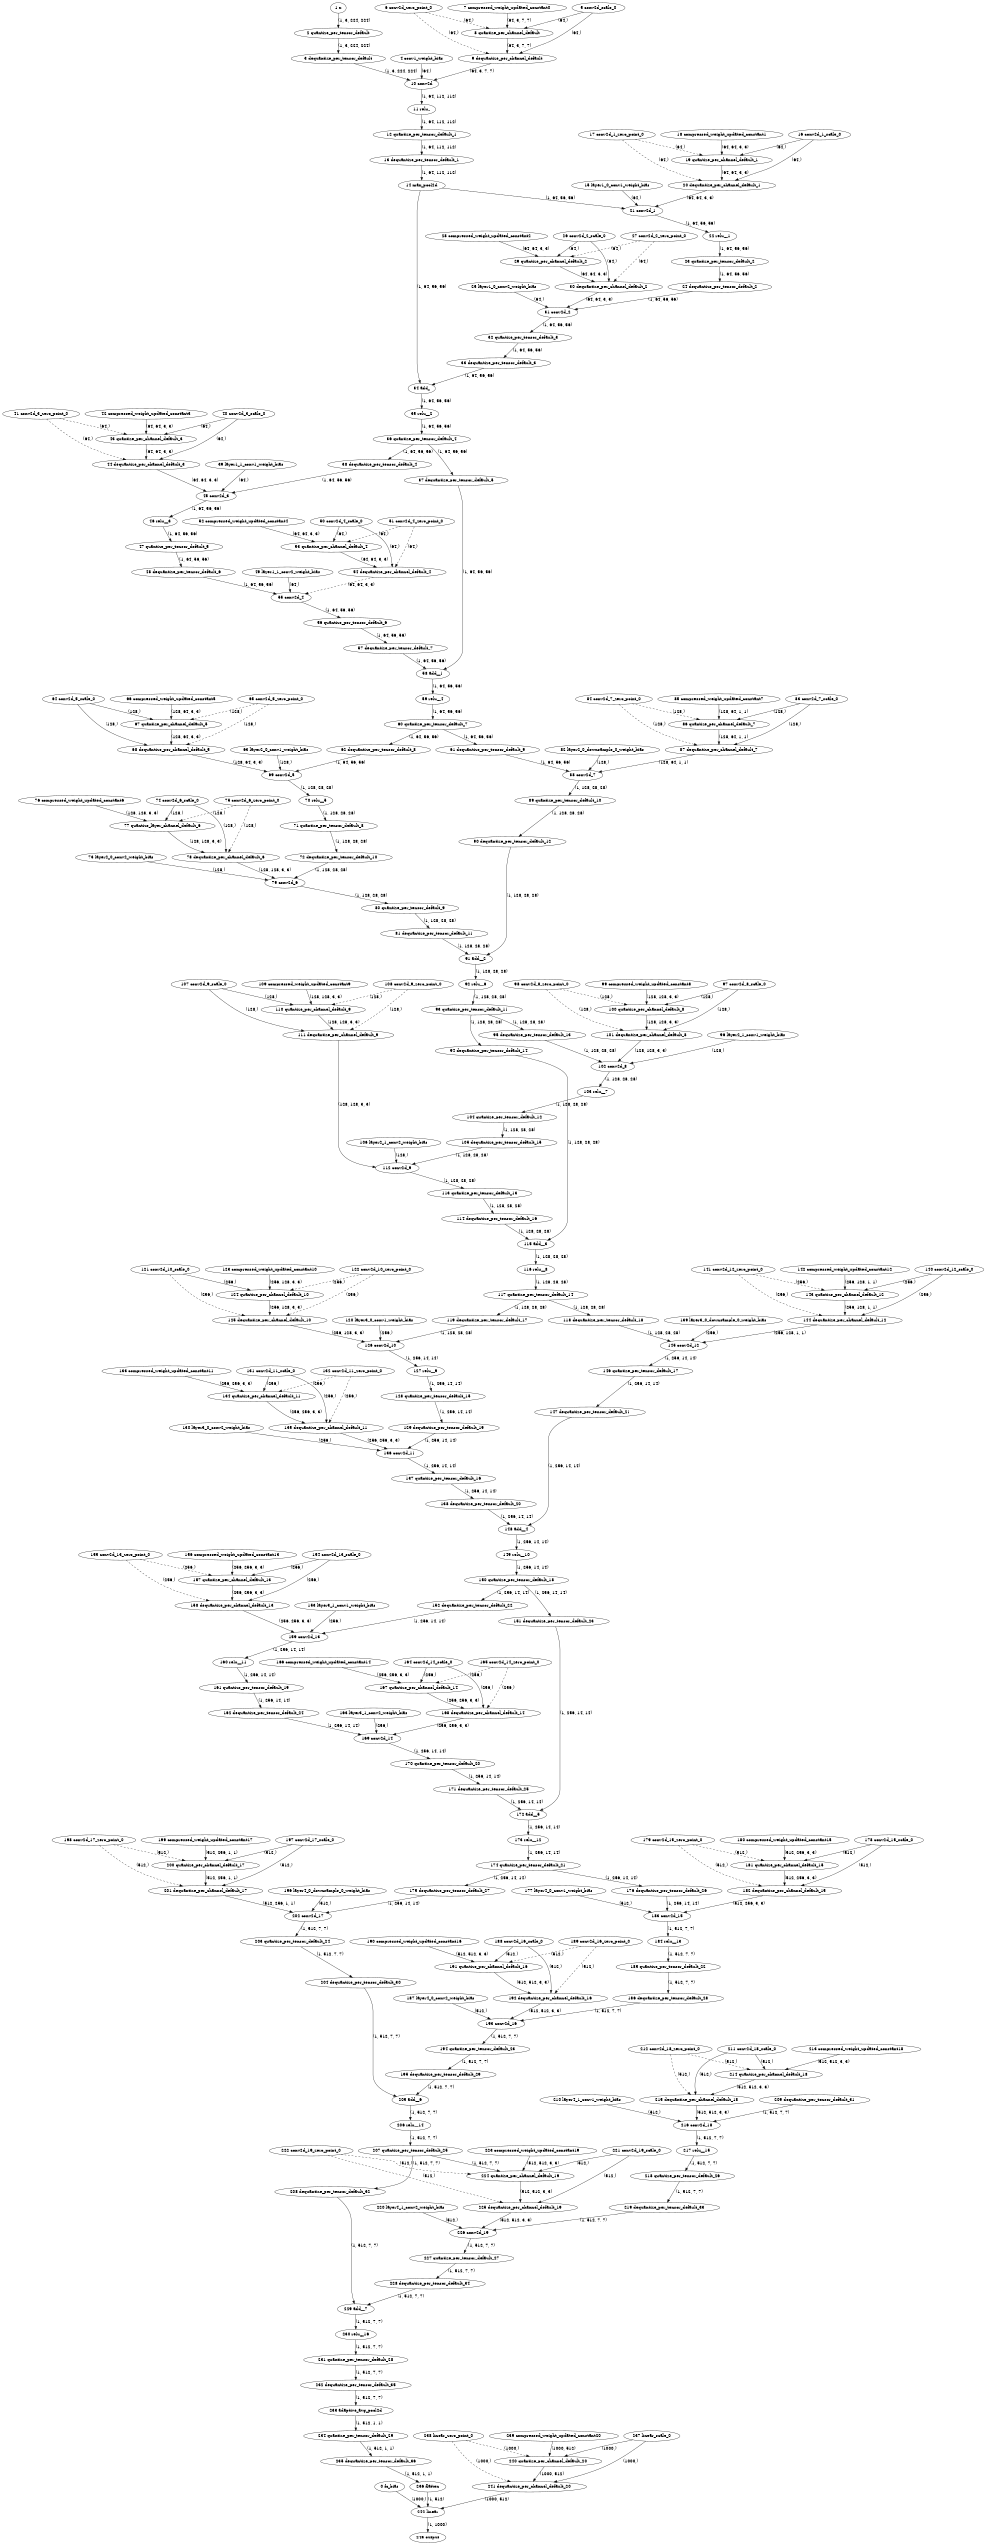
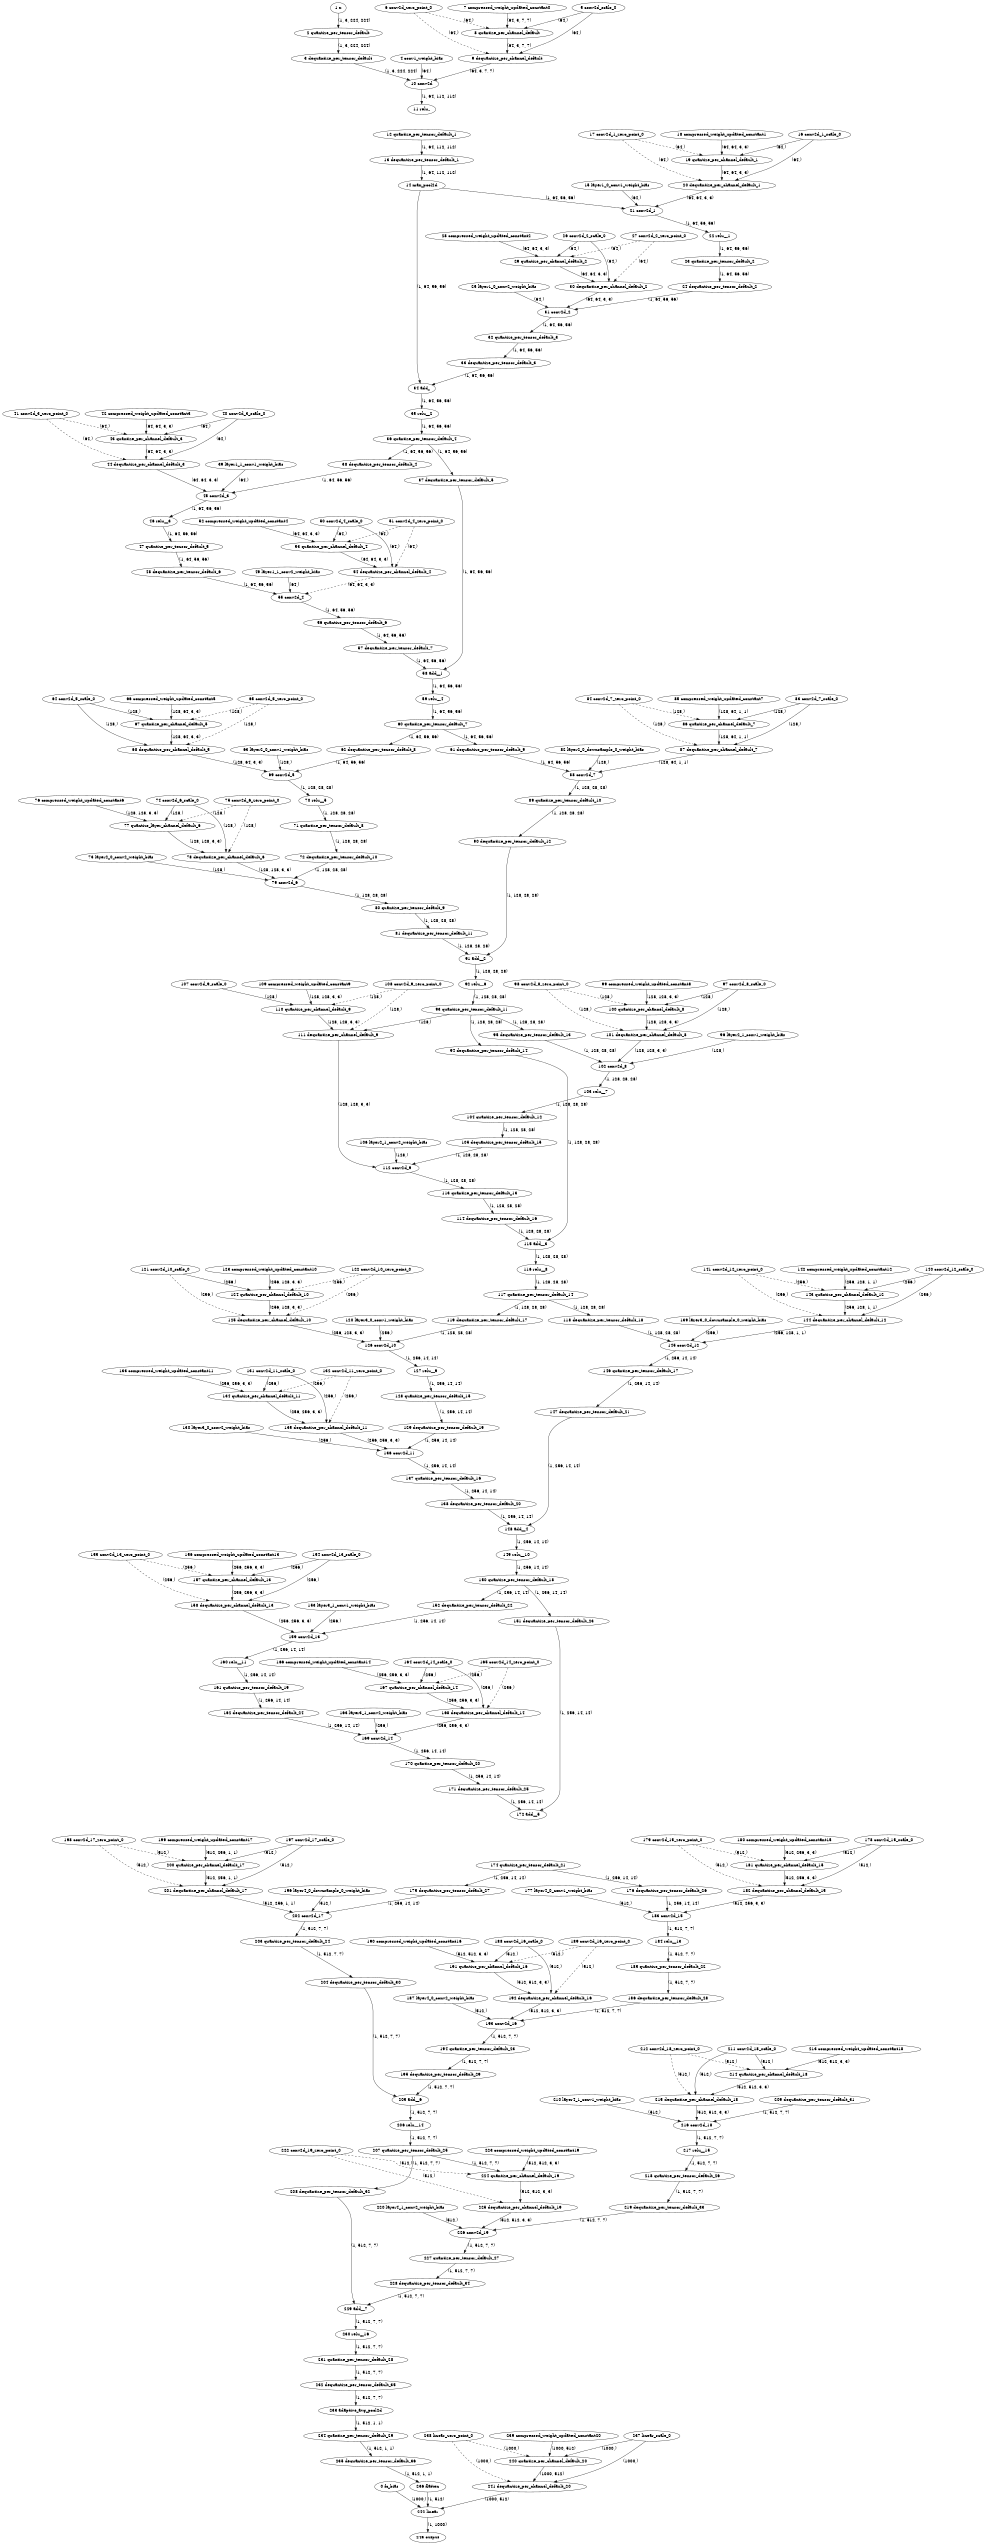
(422, 121) -> none
(252, 1017) -> (408, 1022)
(528, 1840) -> none
(637, 2151) -> none
